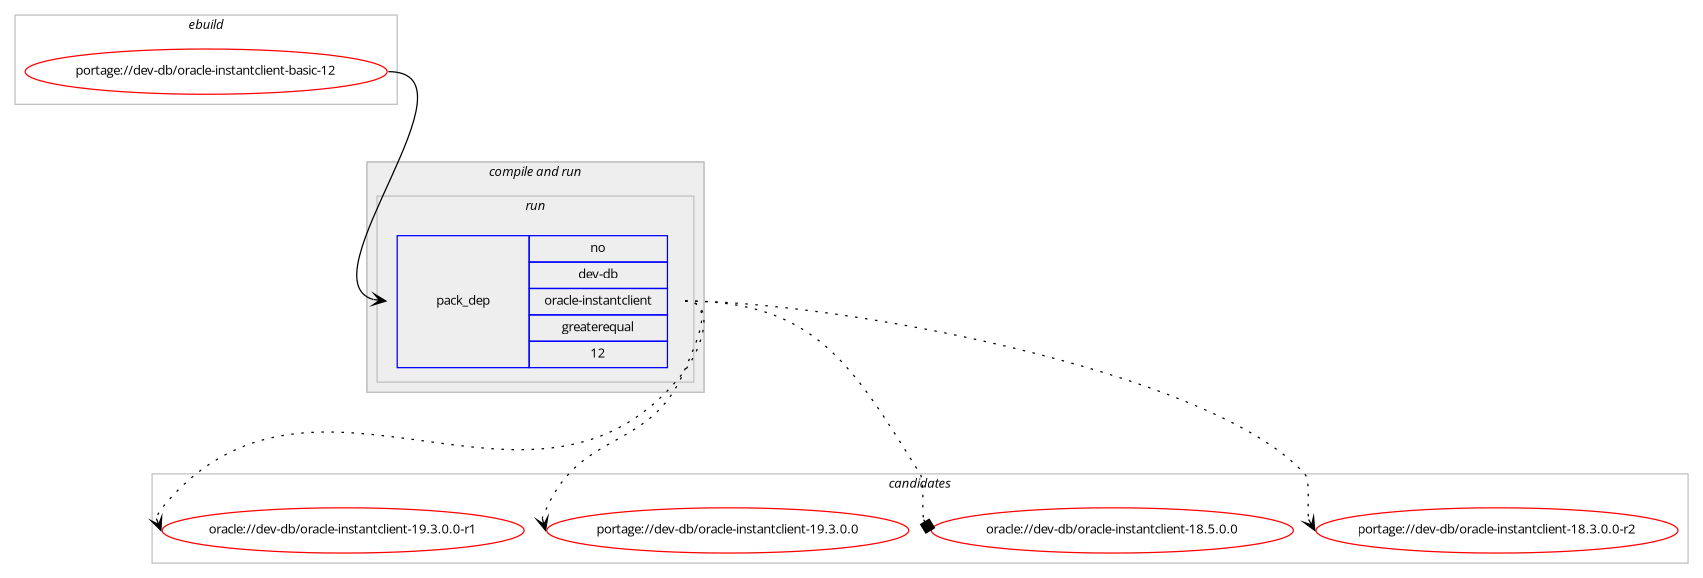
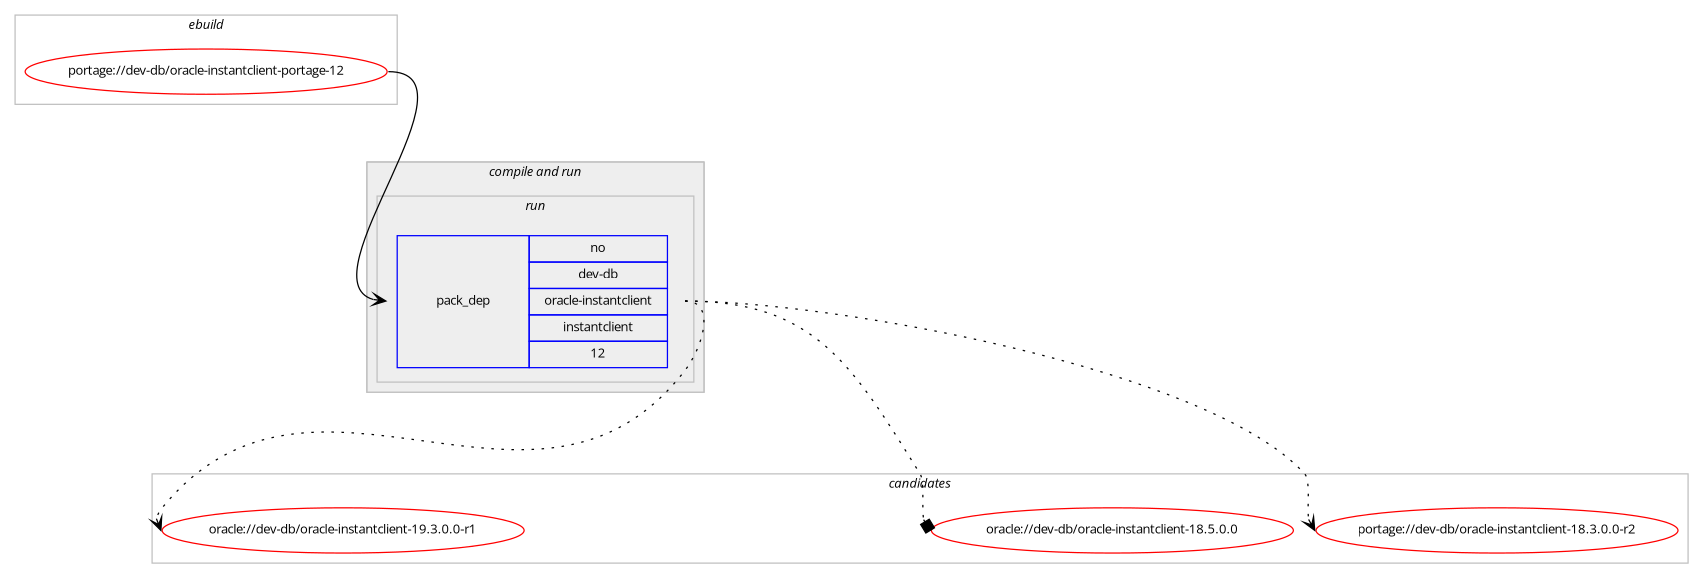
(206, 72) -> (206, 72)
(598, 327) -> (598, 327)
(728, 530) -> none
